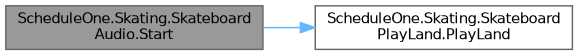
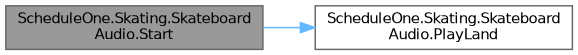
(444, 28) -> (444, 28)
